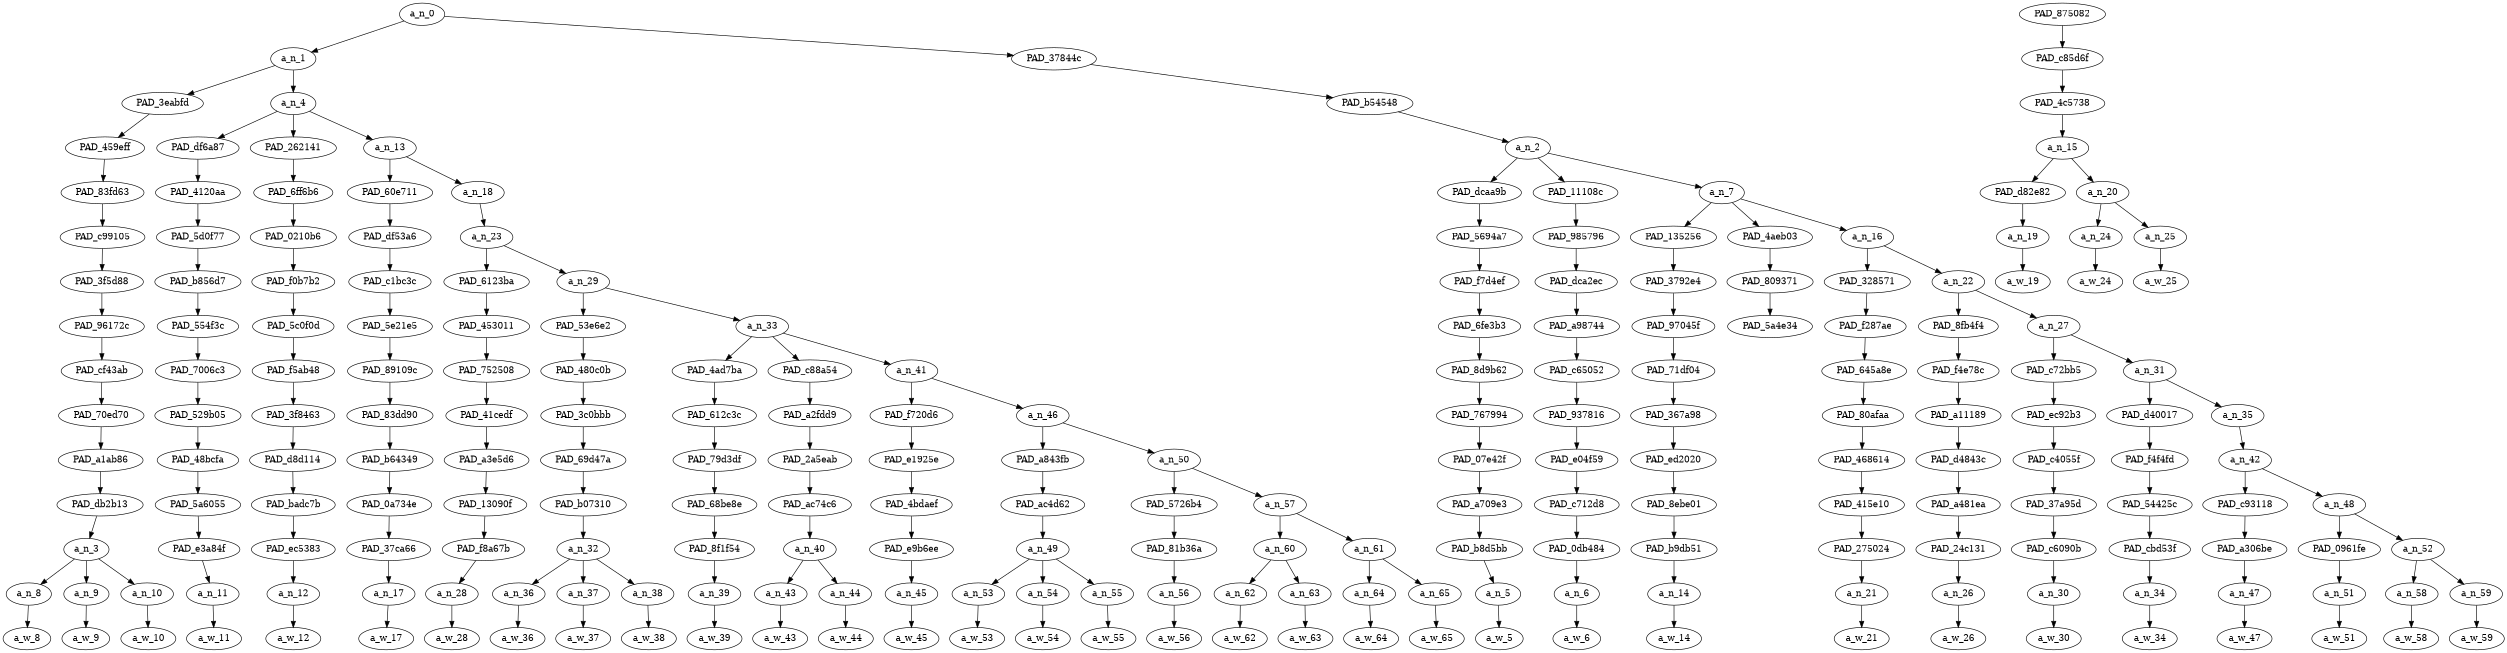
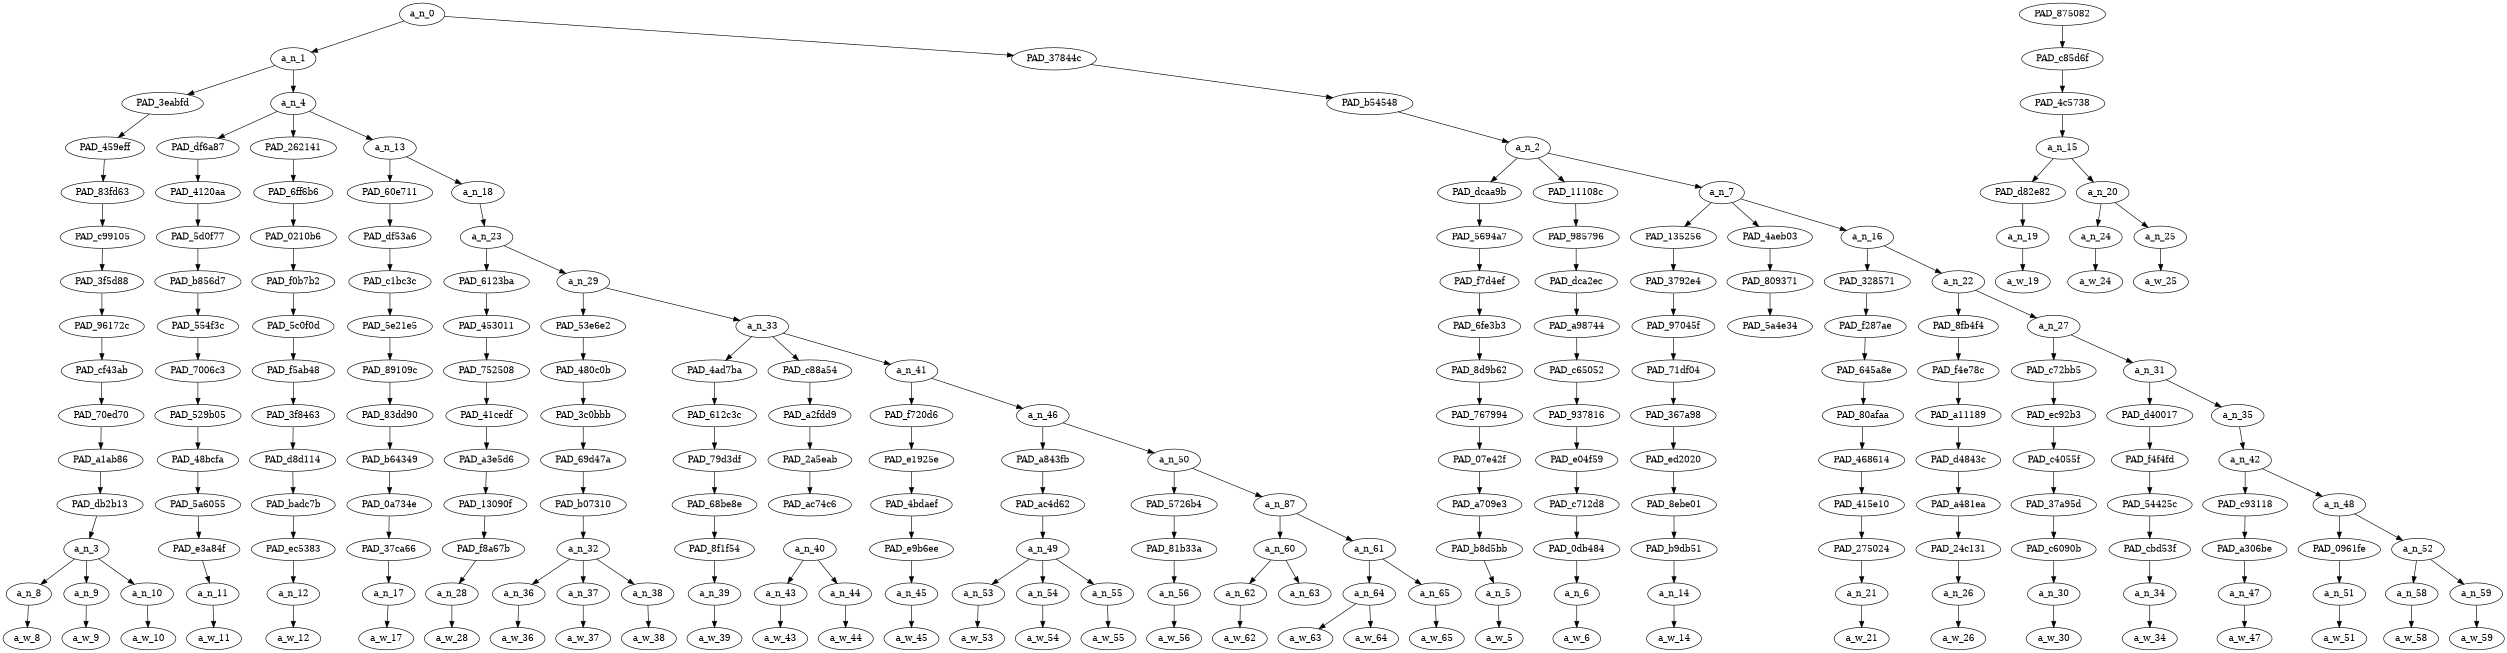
(1280, 505) -> (1280, 505)
(810, 524) -> none
(1174, 549) -> (1174, 549)
(1305, 613) -> (1340, 615)
